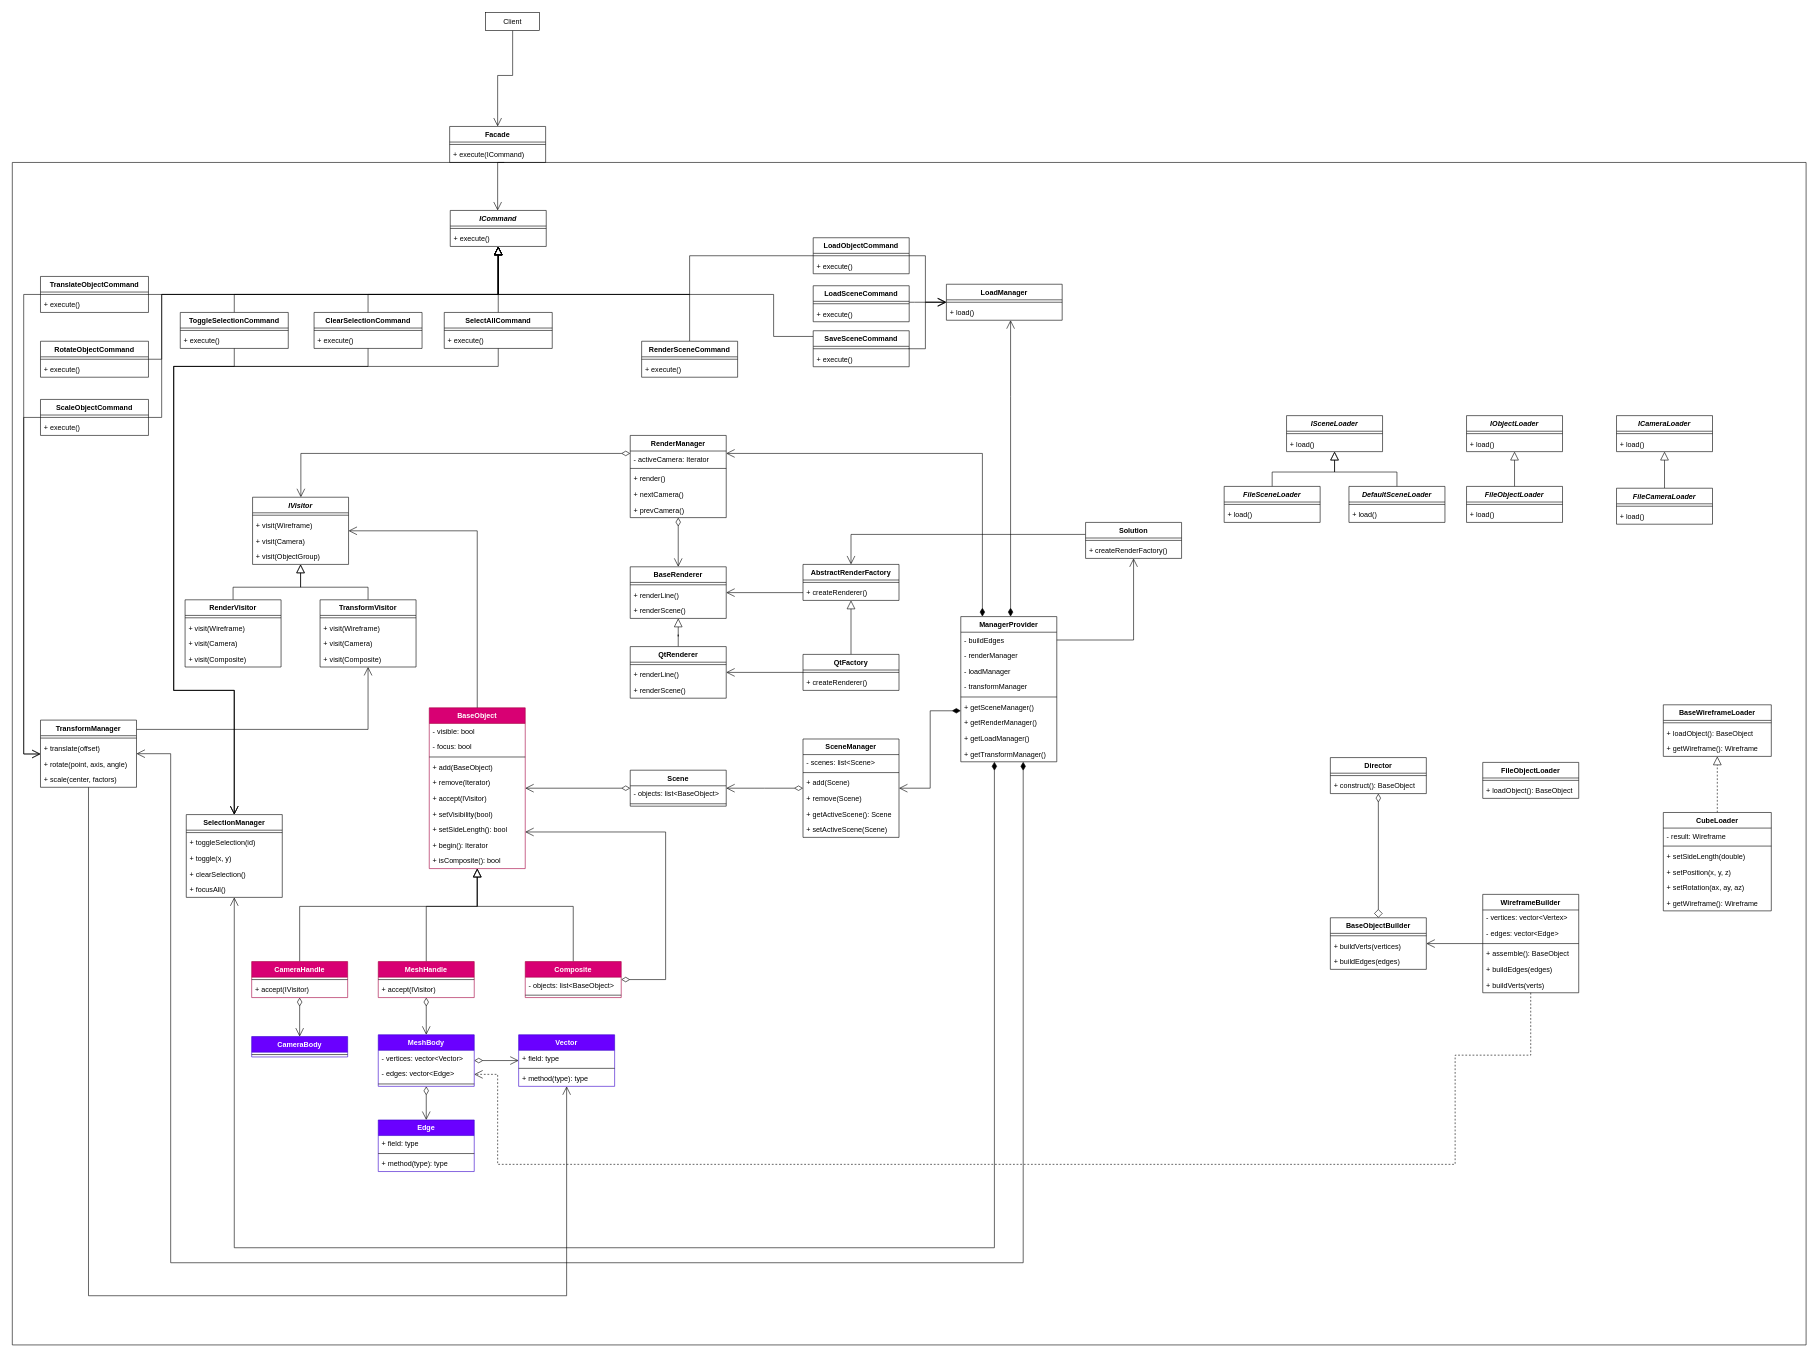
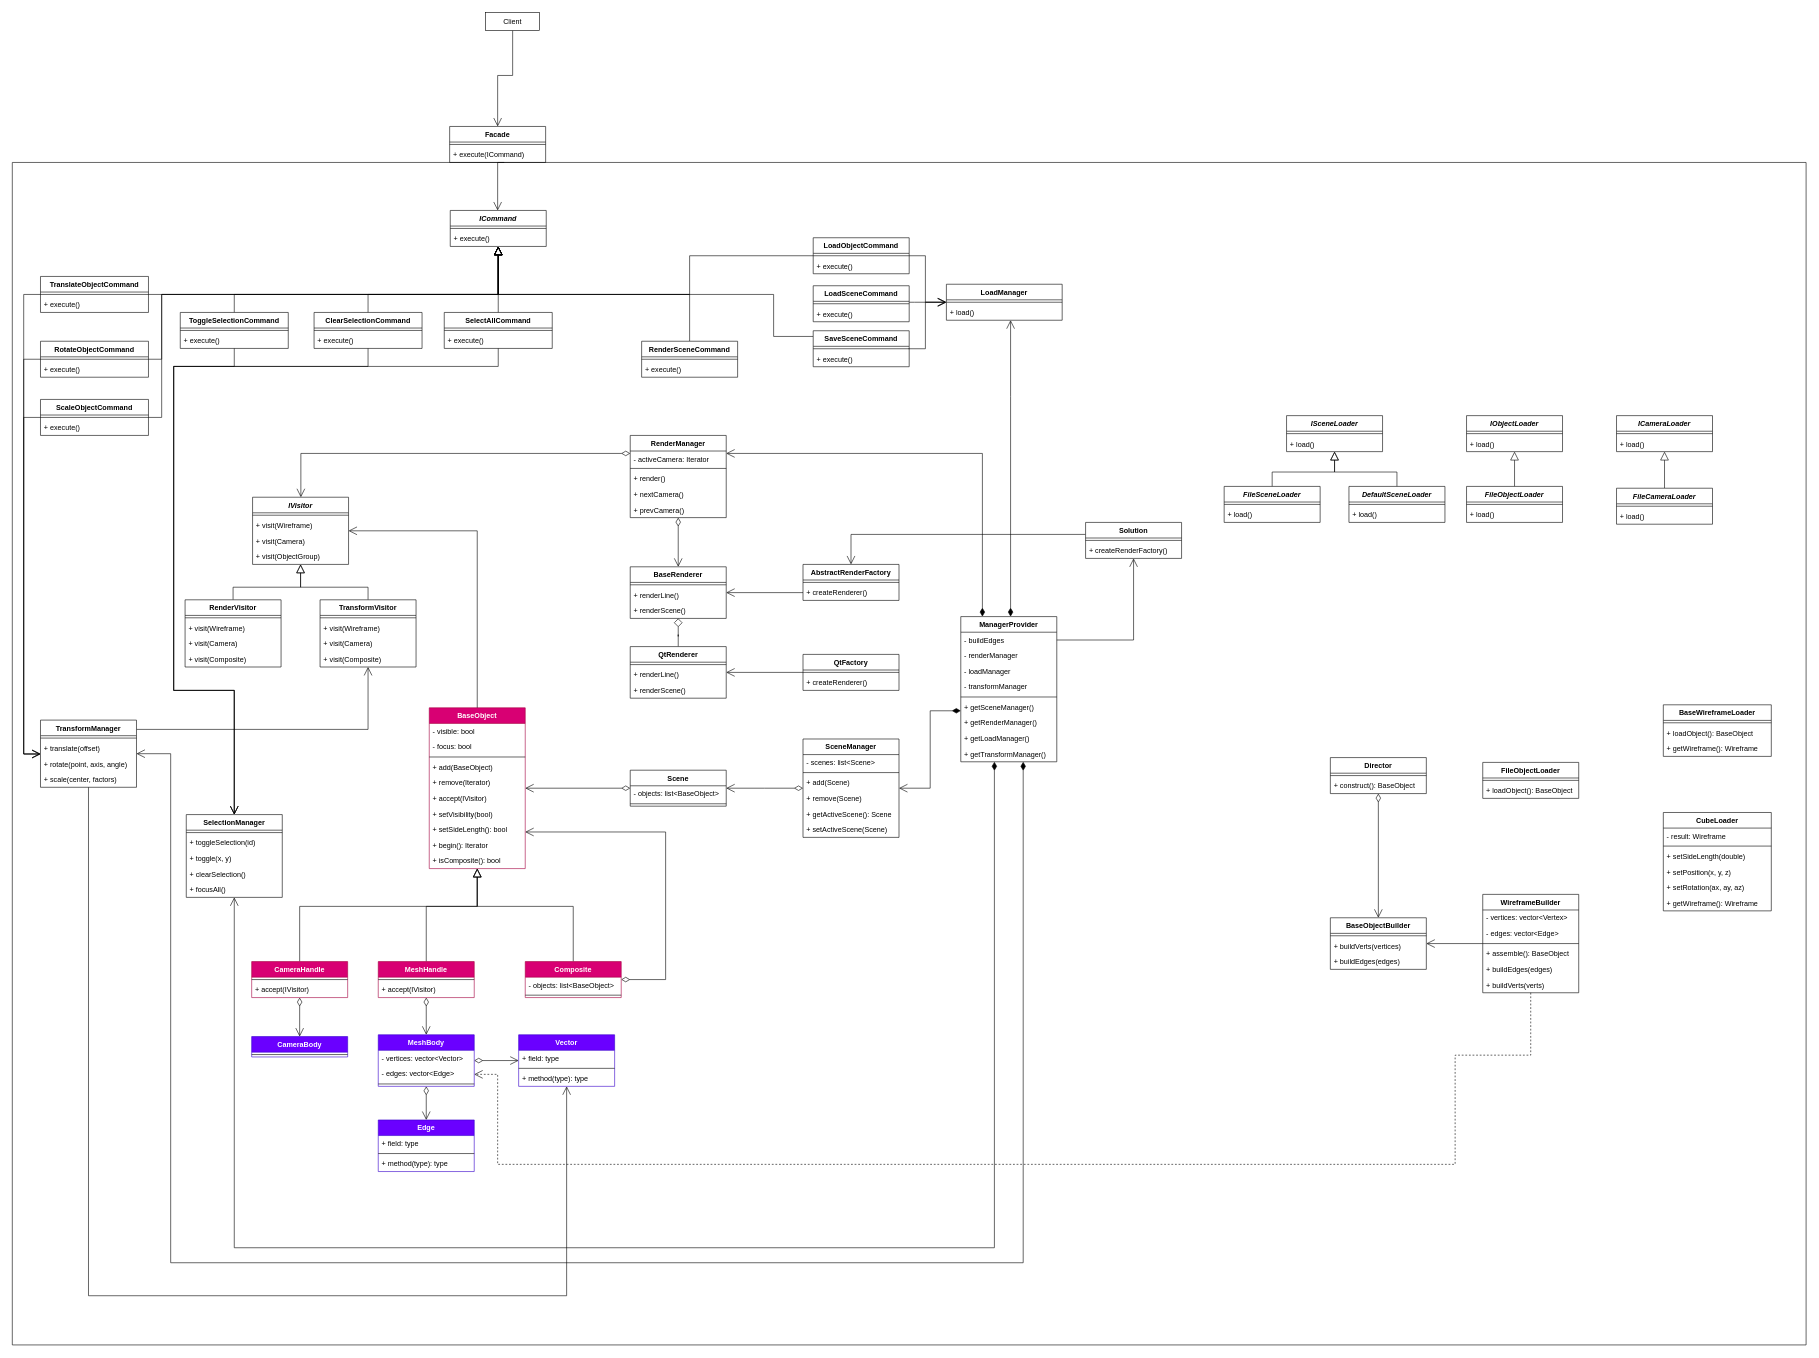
none -> (32, 359)
(678, 628) -> (678, 628)
(851, 632) -> none
(1718, 789) -> none
(1379, 908) -> (1379, 912)
